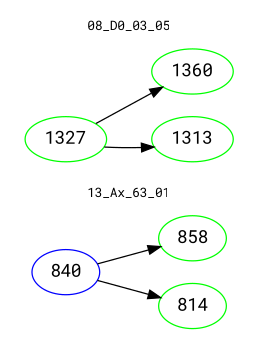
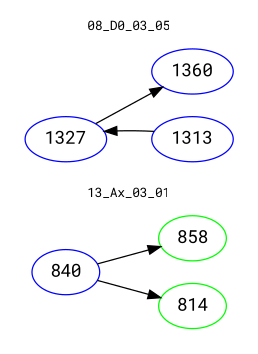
(193, 71) -> (193, 71)
(66, 139) -> (66, 139)
(193, 139) -> (193, 139)
(123, 148) -> (135, 131)
(129, 194) -> (129, 194)
